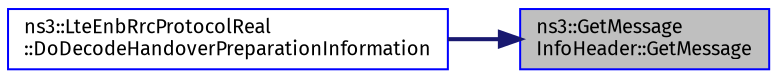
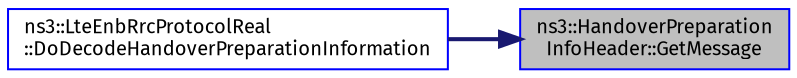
(645, 39) -> (655, 39)
